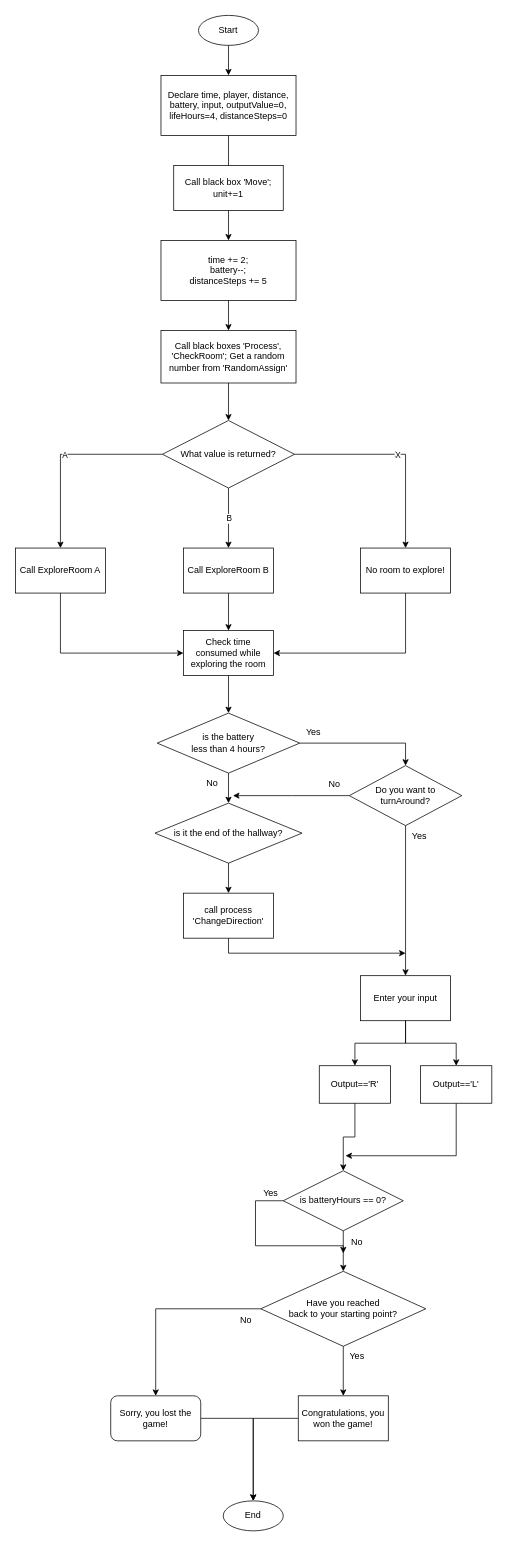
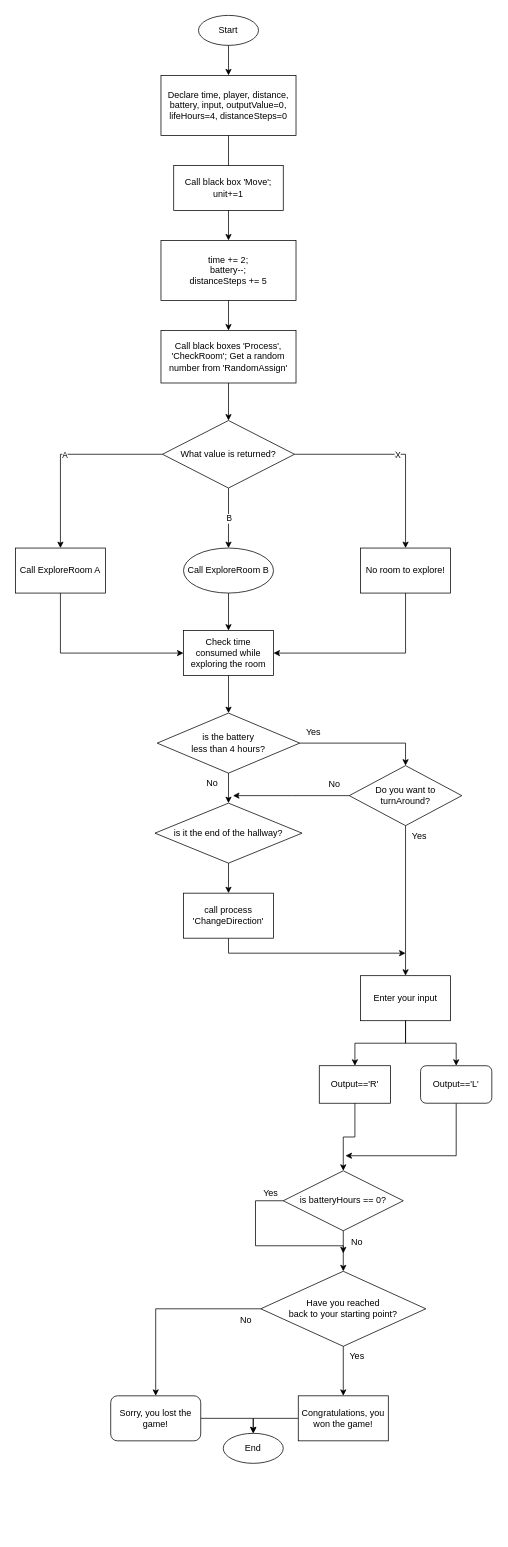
(228, 570) -> (228, 570)
(456, 1084) -> (456, 1084)
(253, 1515) -> (253, 1448)
